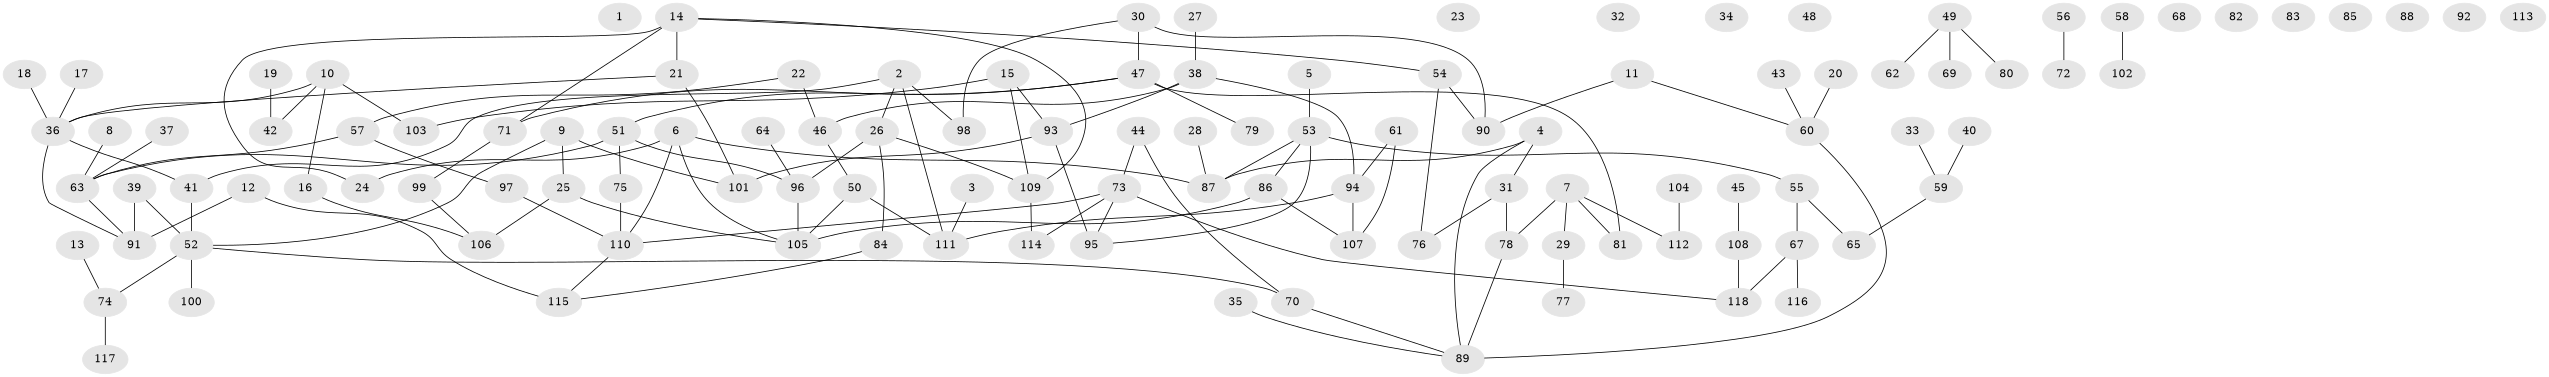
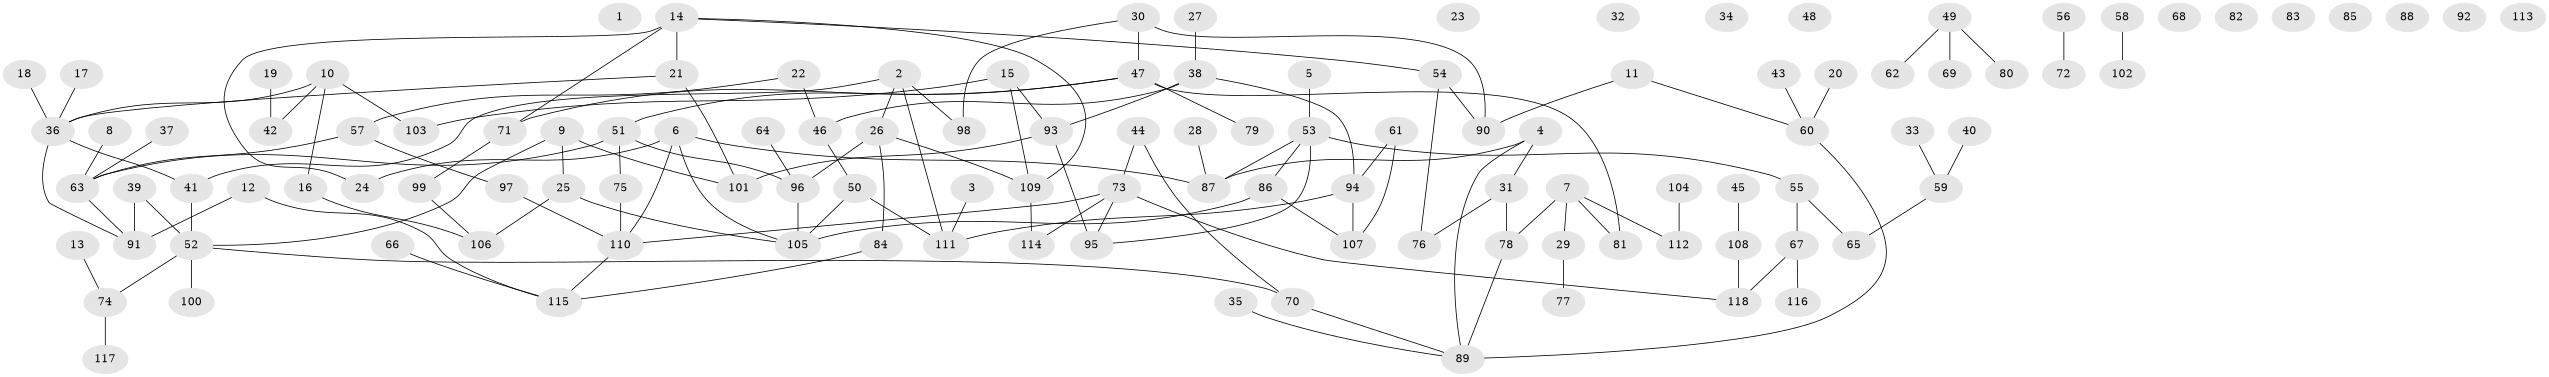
none -> (393, 245)
